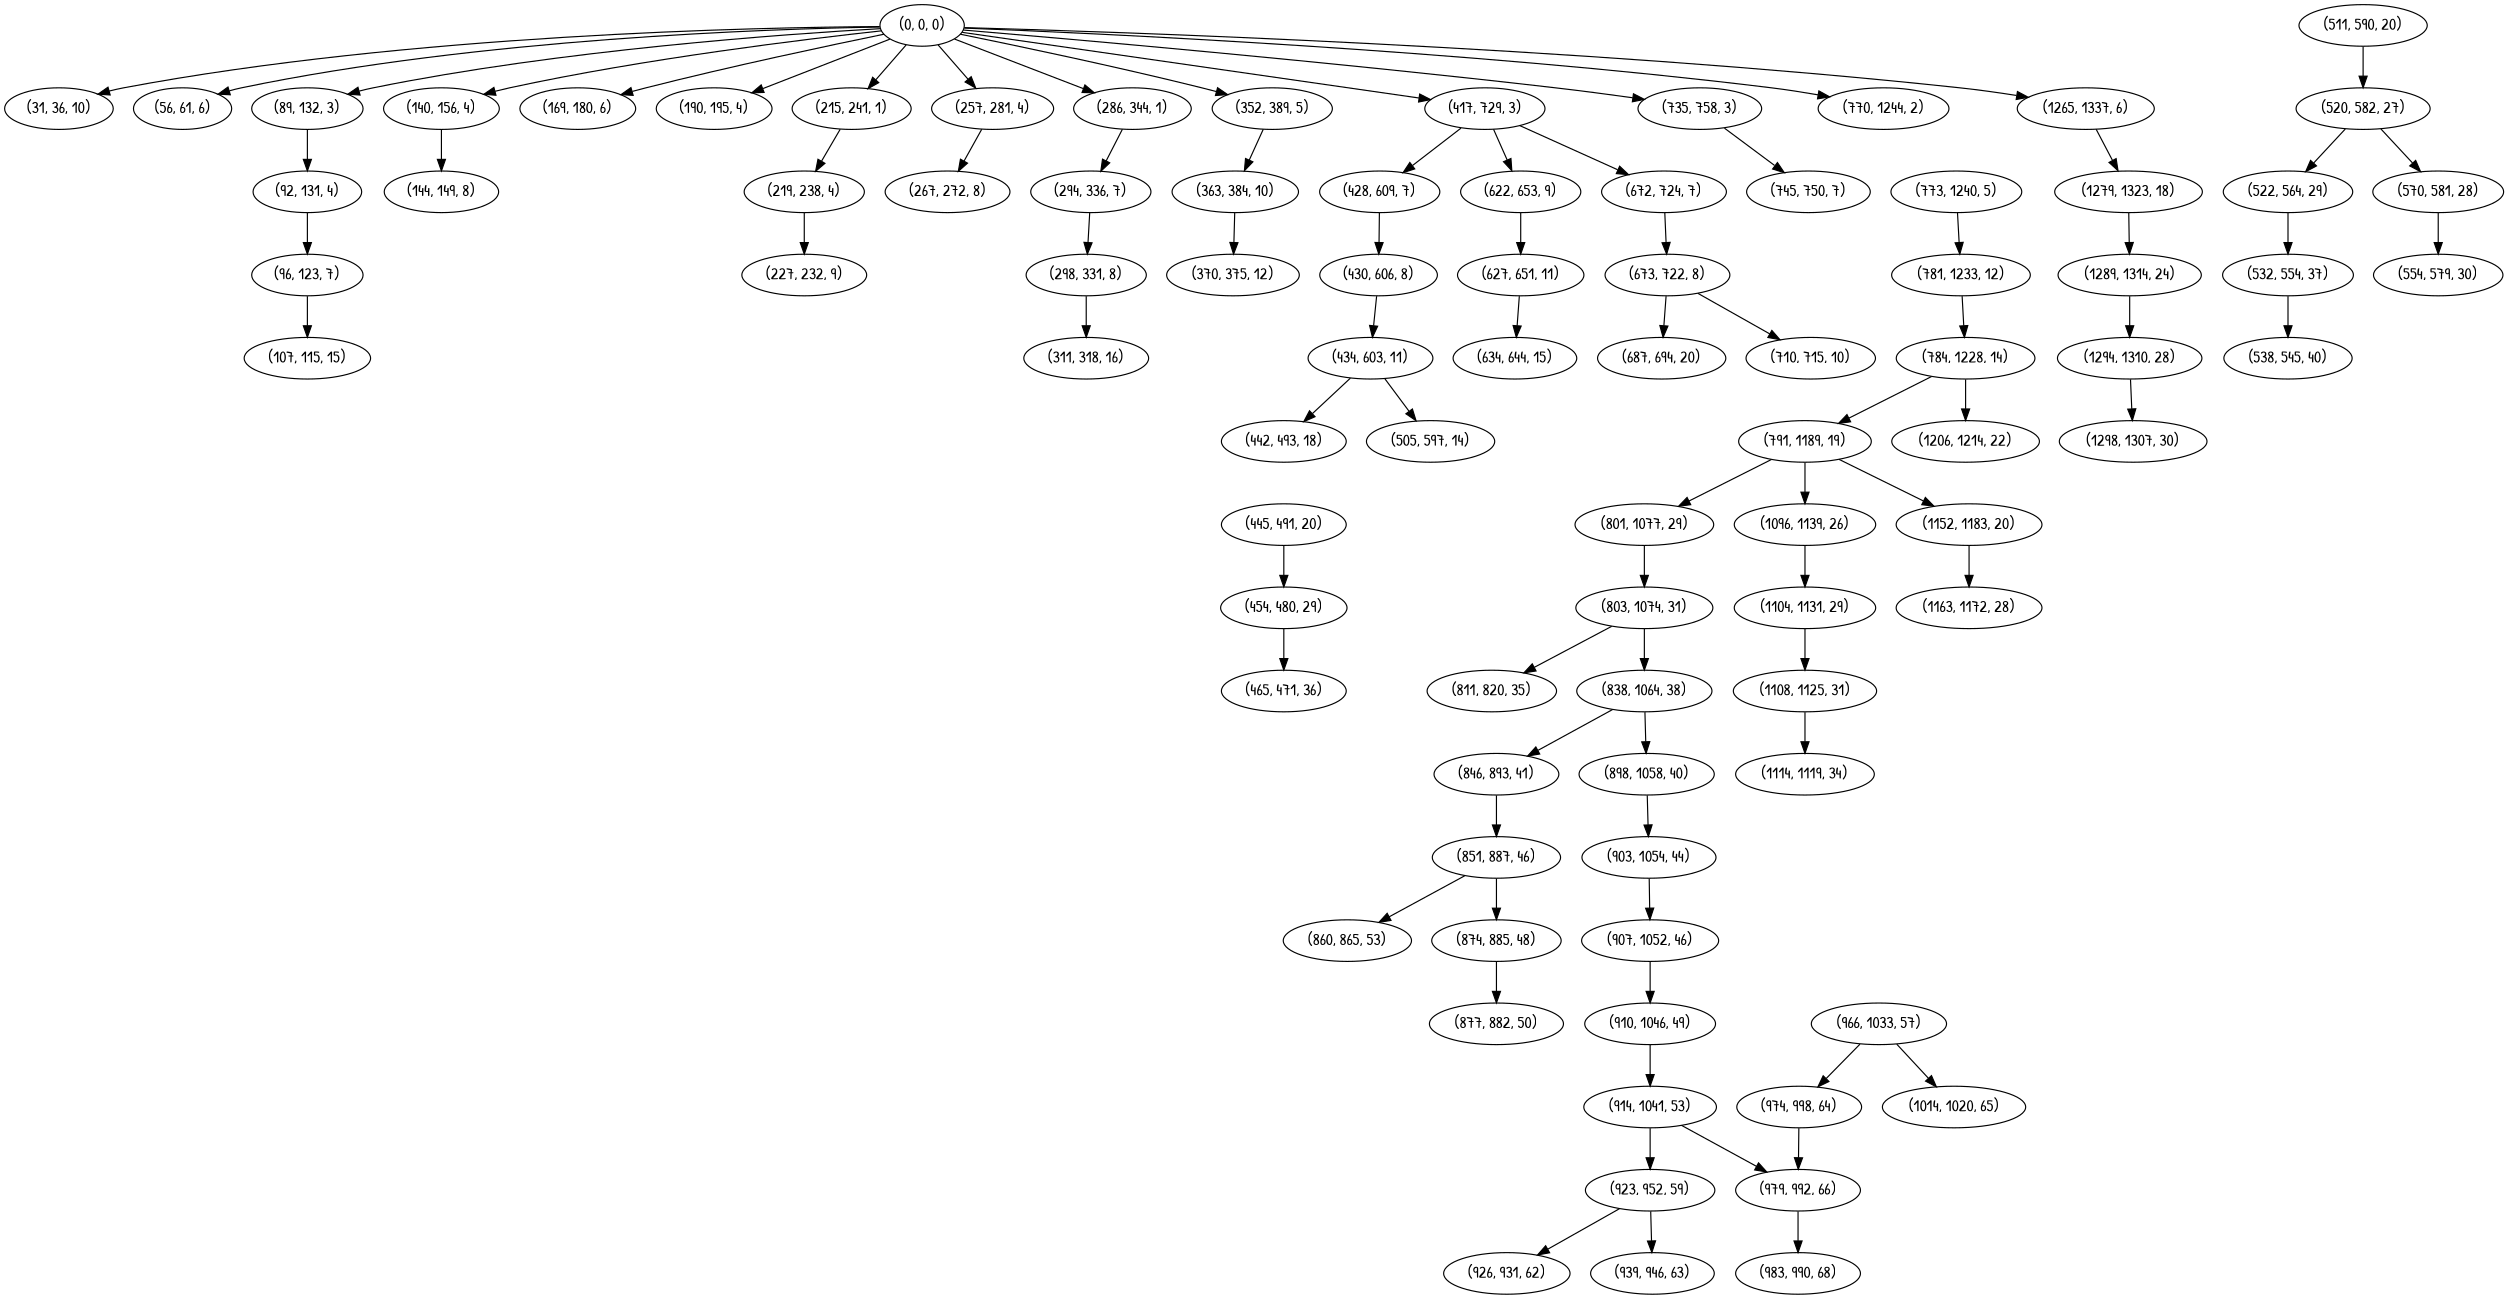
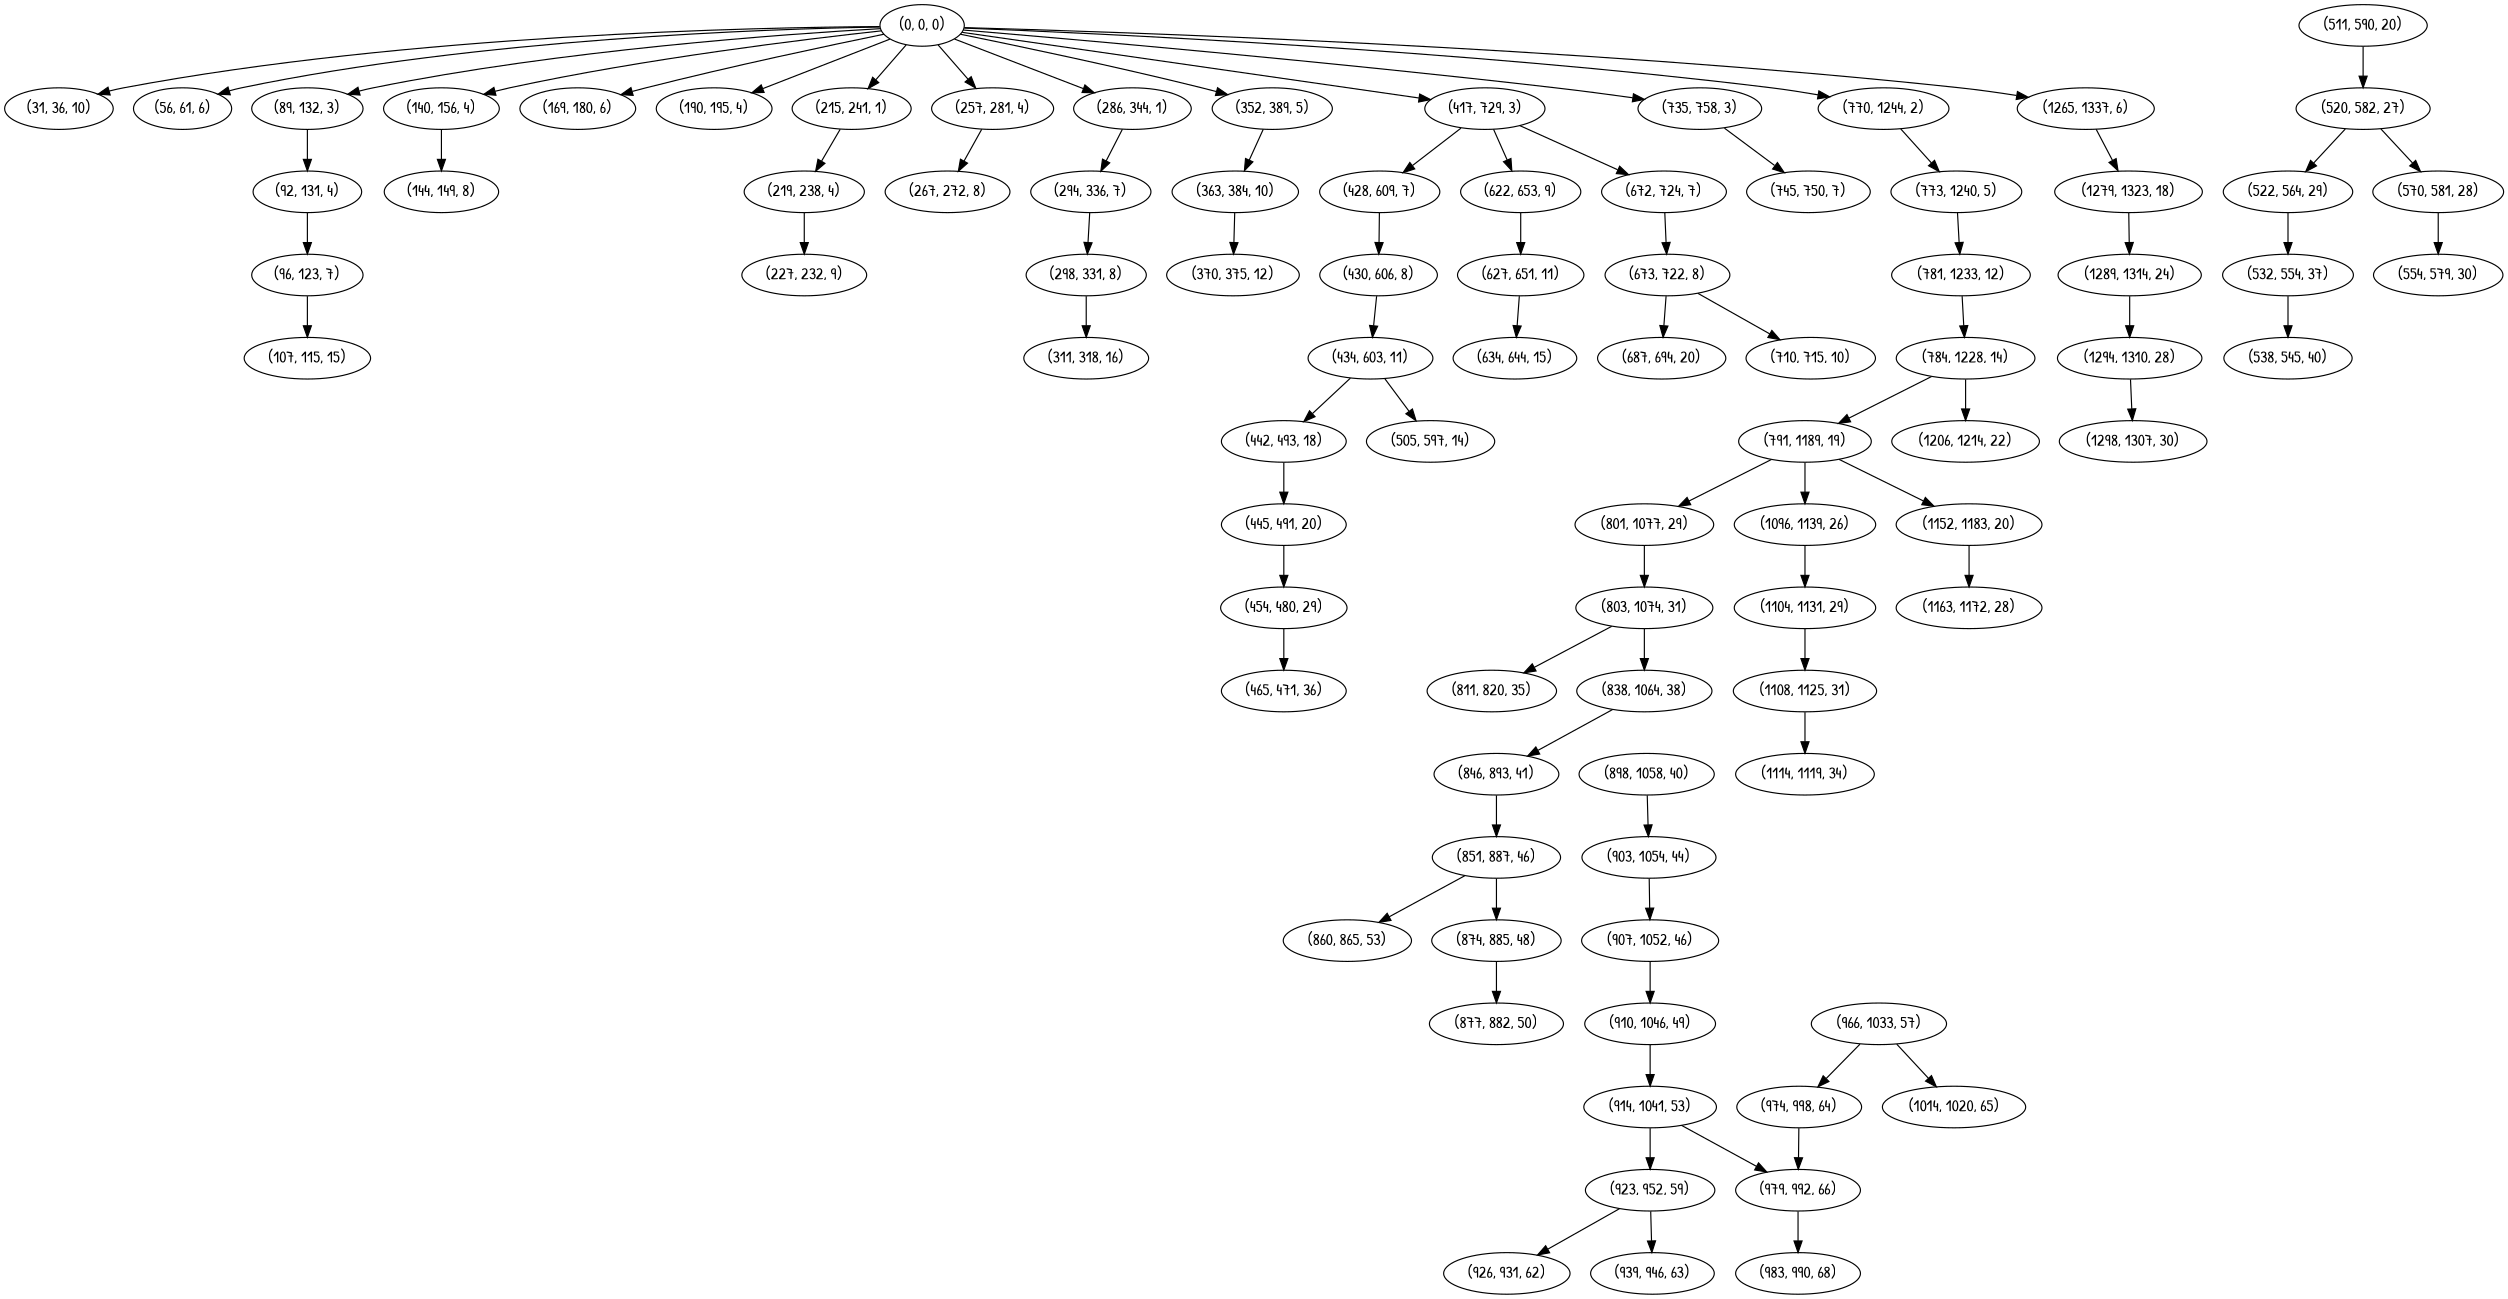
none -> (1916, 146)
none -> (1284, 477)
(1645, 727) -> none
